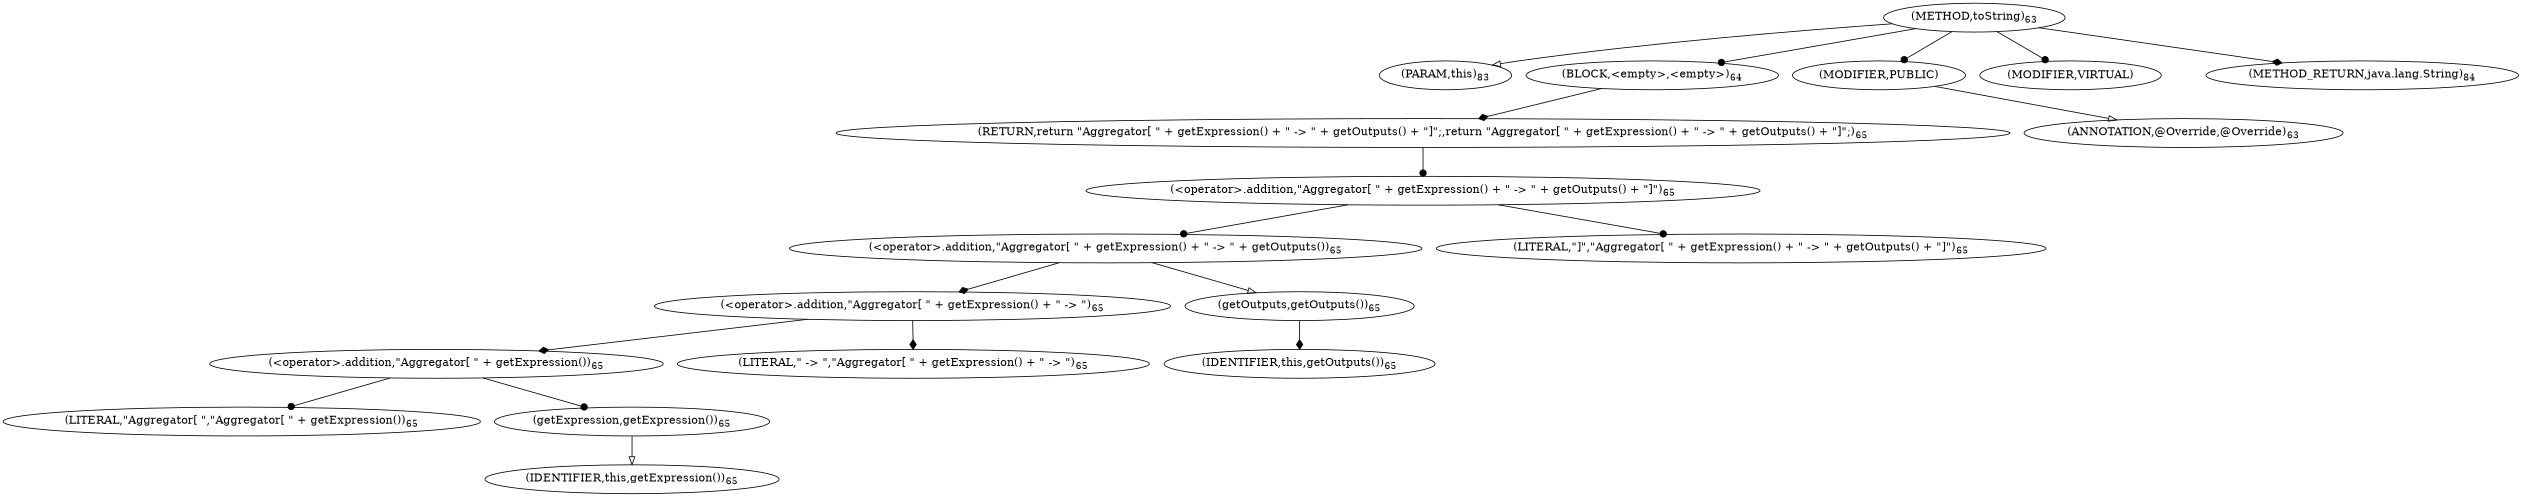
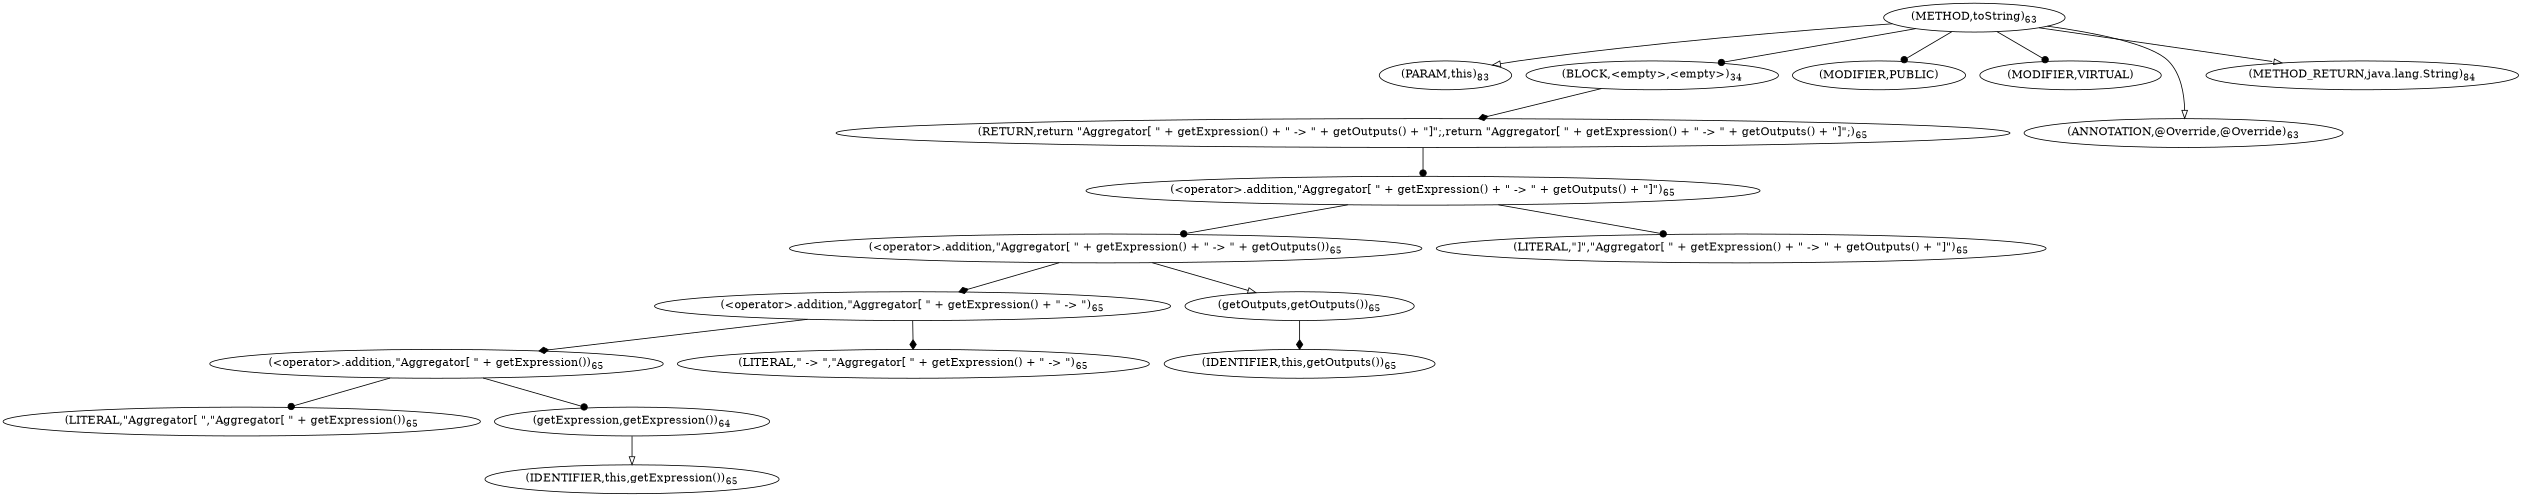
(2156, 45) -> (2156, 45)
(1736, 74) -> (1736, 74)
(2022, 102) -> (2148, 49)
(725, 420) -> (725, 420)
